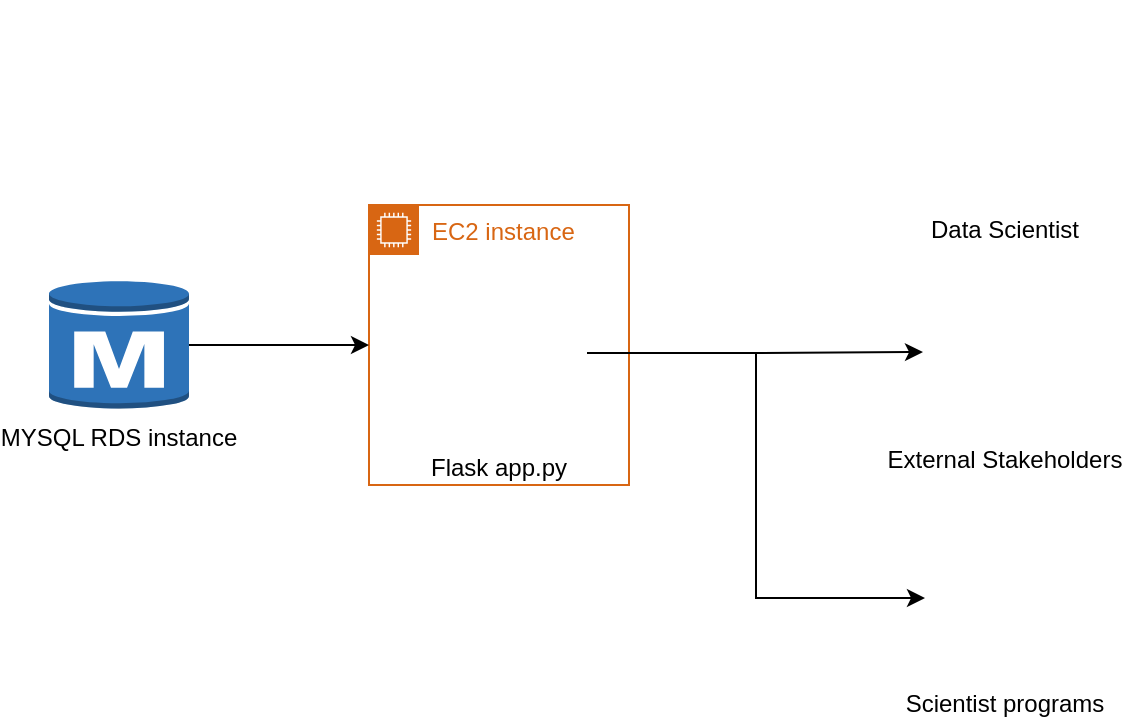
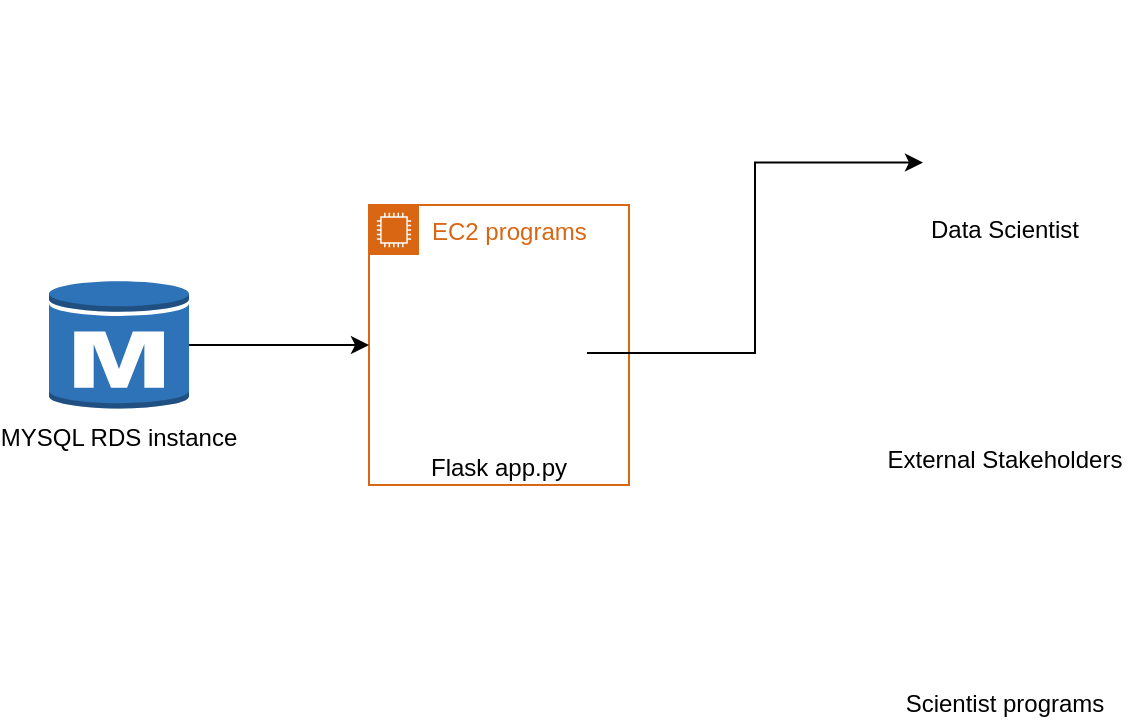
none -> (755, 179)
(507, 233) -> (511, 233)
(835, 353) -> none
(756, 555) -> none
